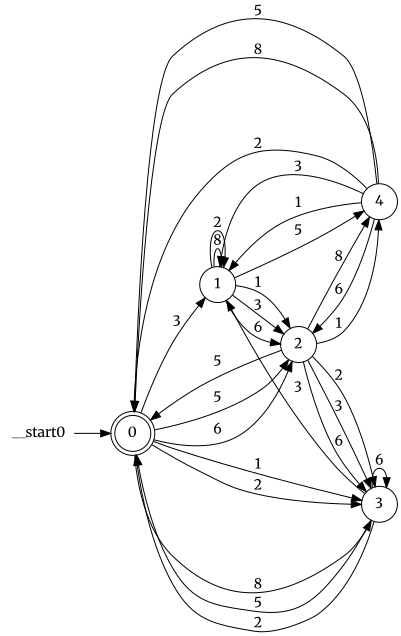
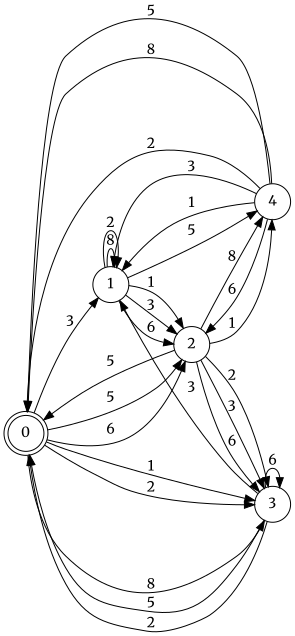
(39, 433) -> none
